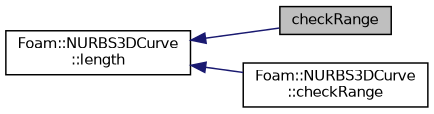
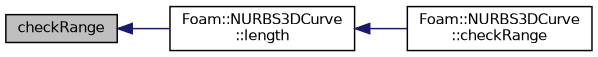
(243, 33) -> (151, 29)
